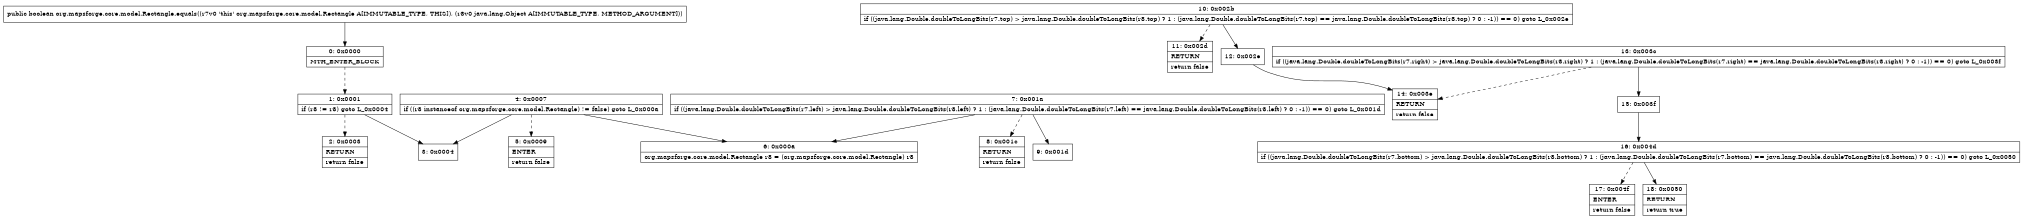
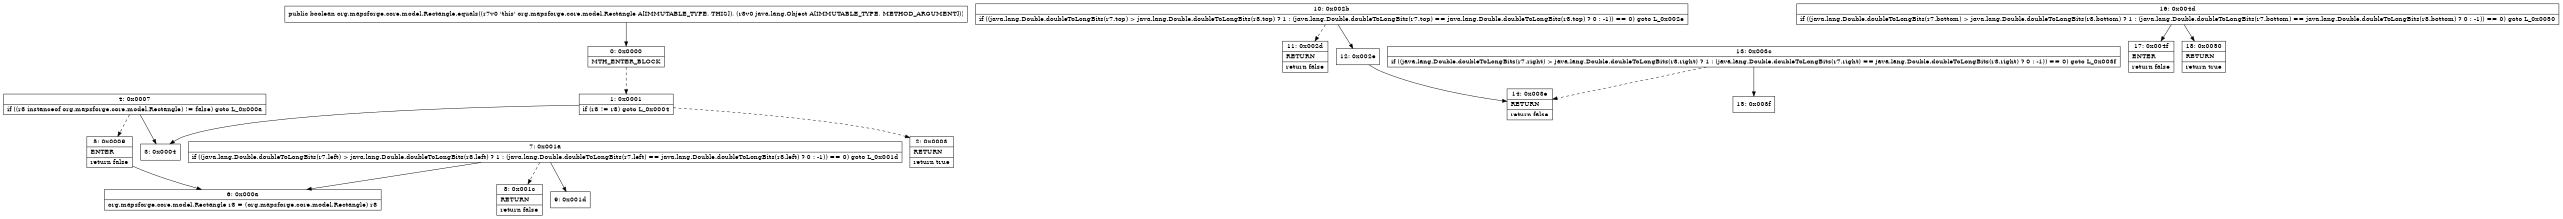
(1639, 125) -> none
(653, 128) -> (164, 178)
(345, 162) -> (932, 162)
(1628, 171) -> (2167, 31)
